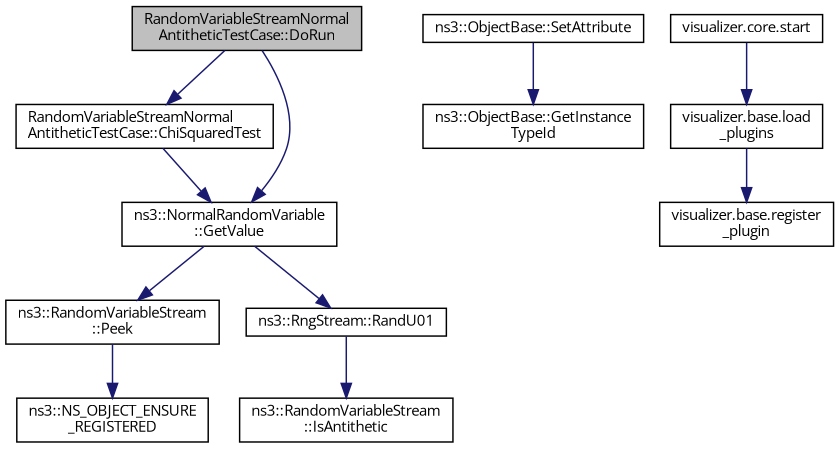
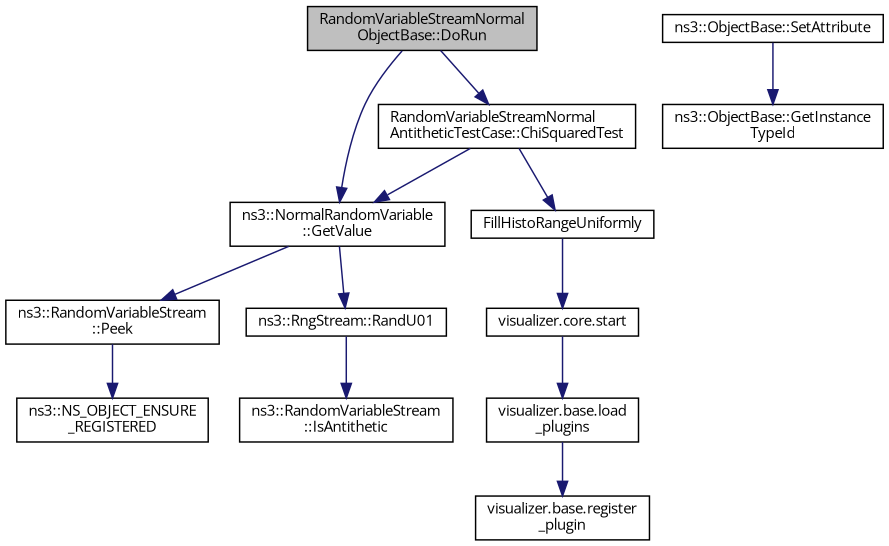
(247, 28) -> (422, 28)
none -> (563, 224)
